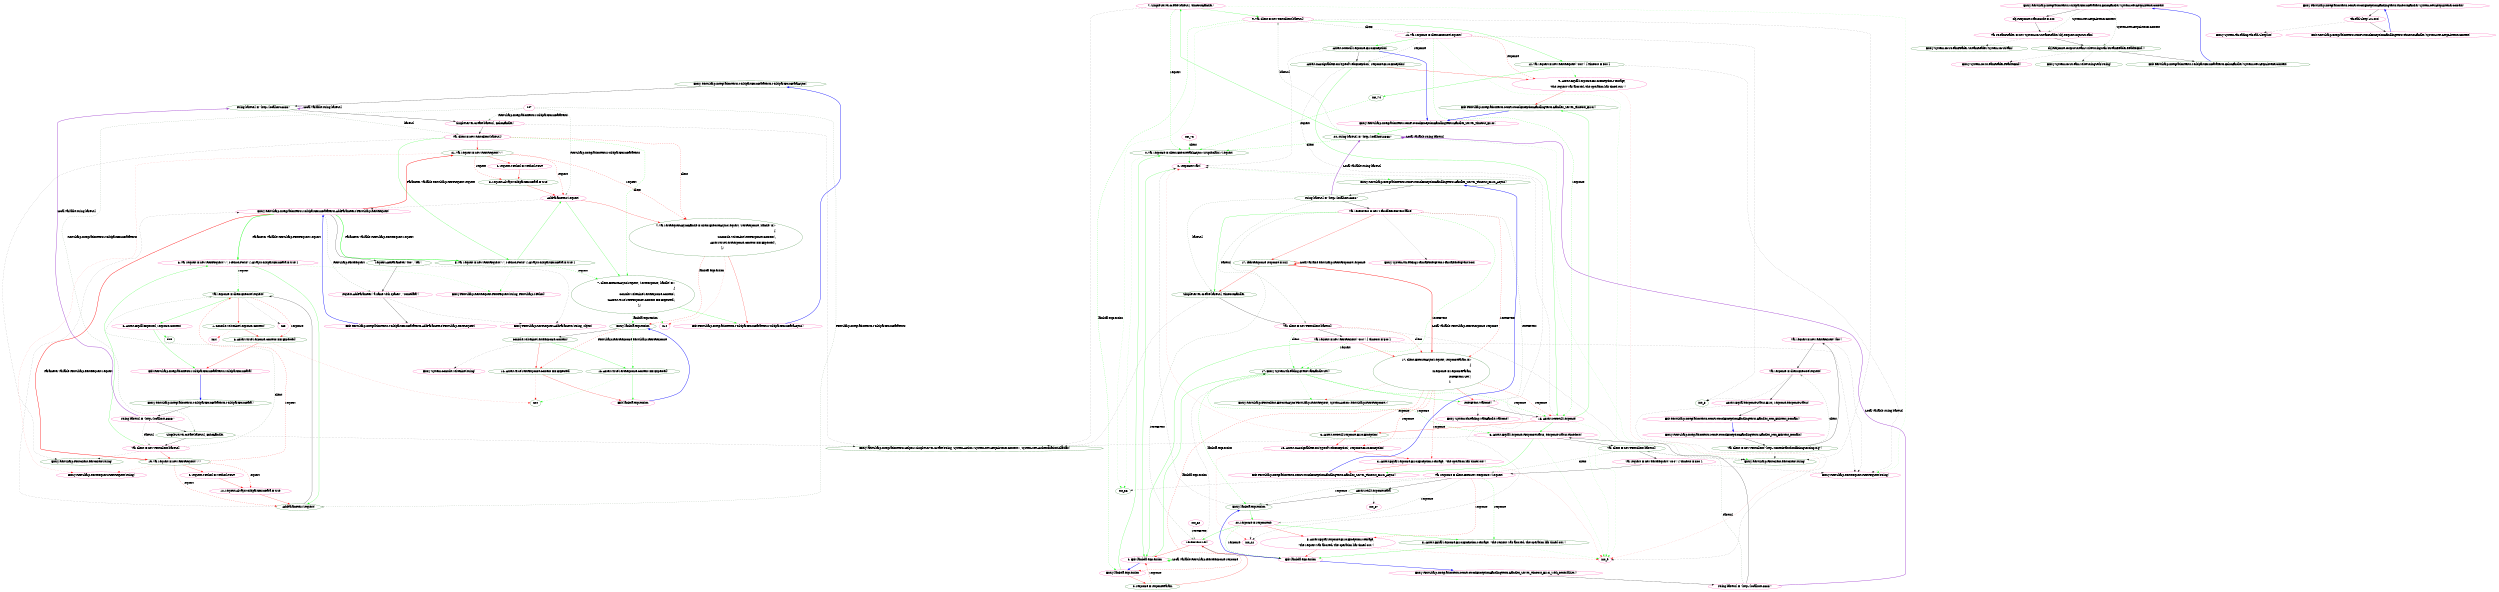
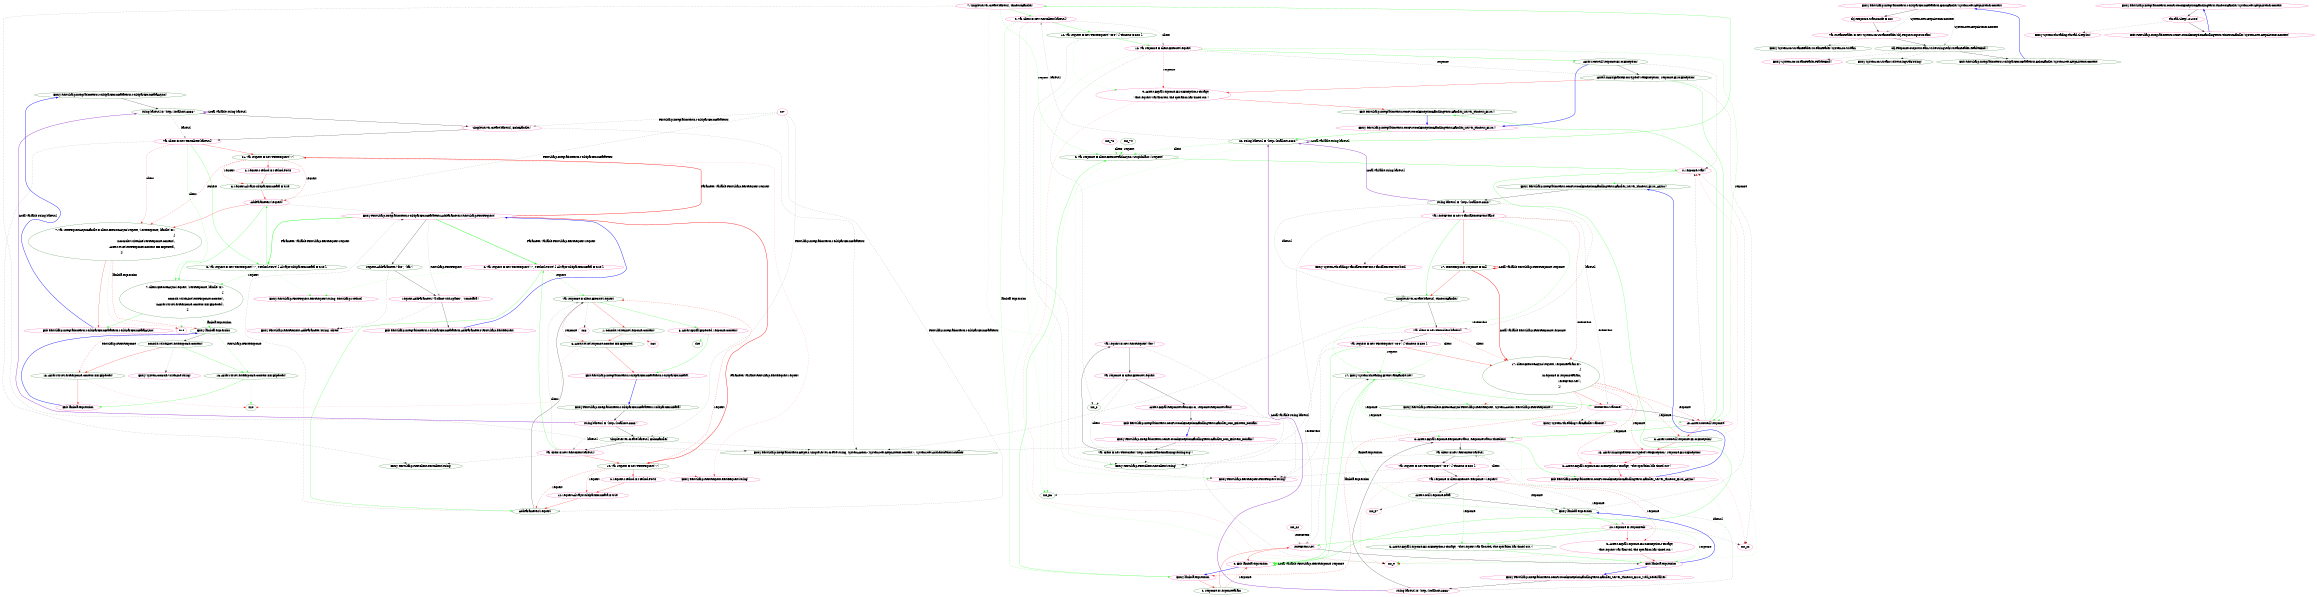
(1469, 82) -> (1132, 42)
